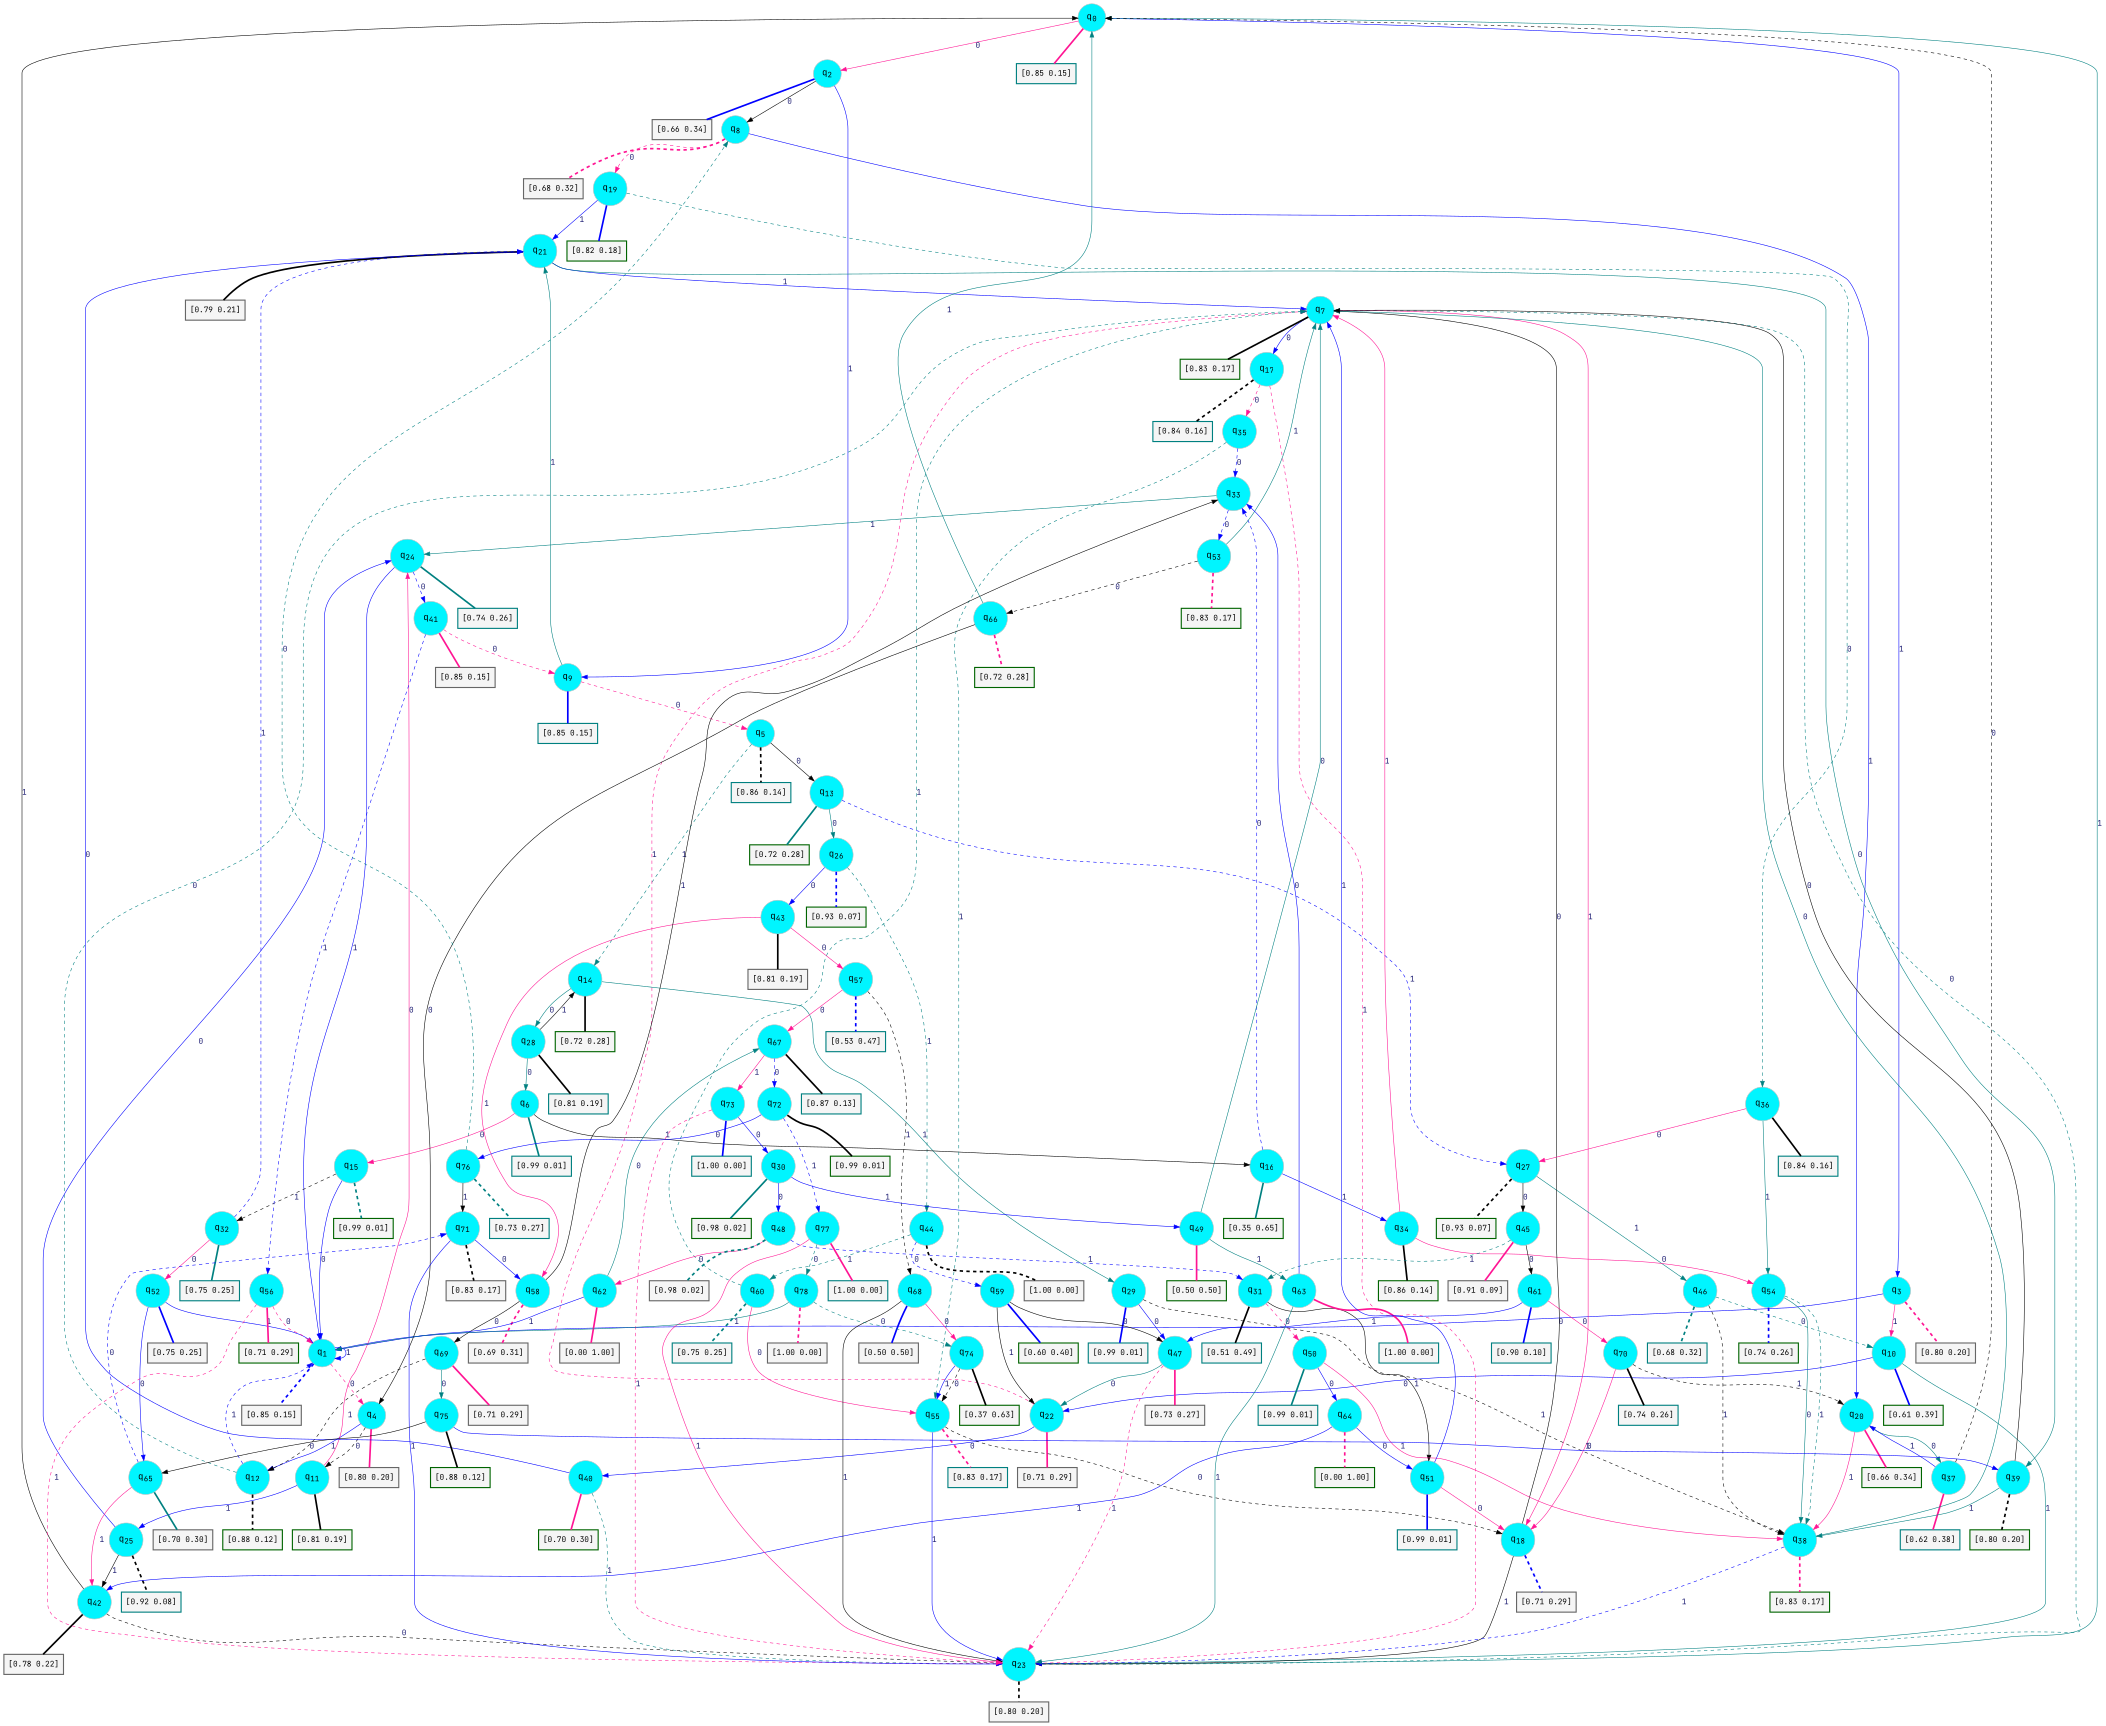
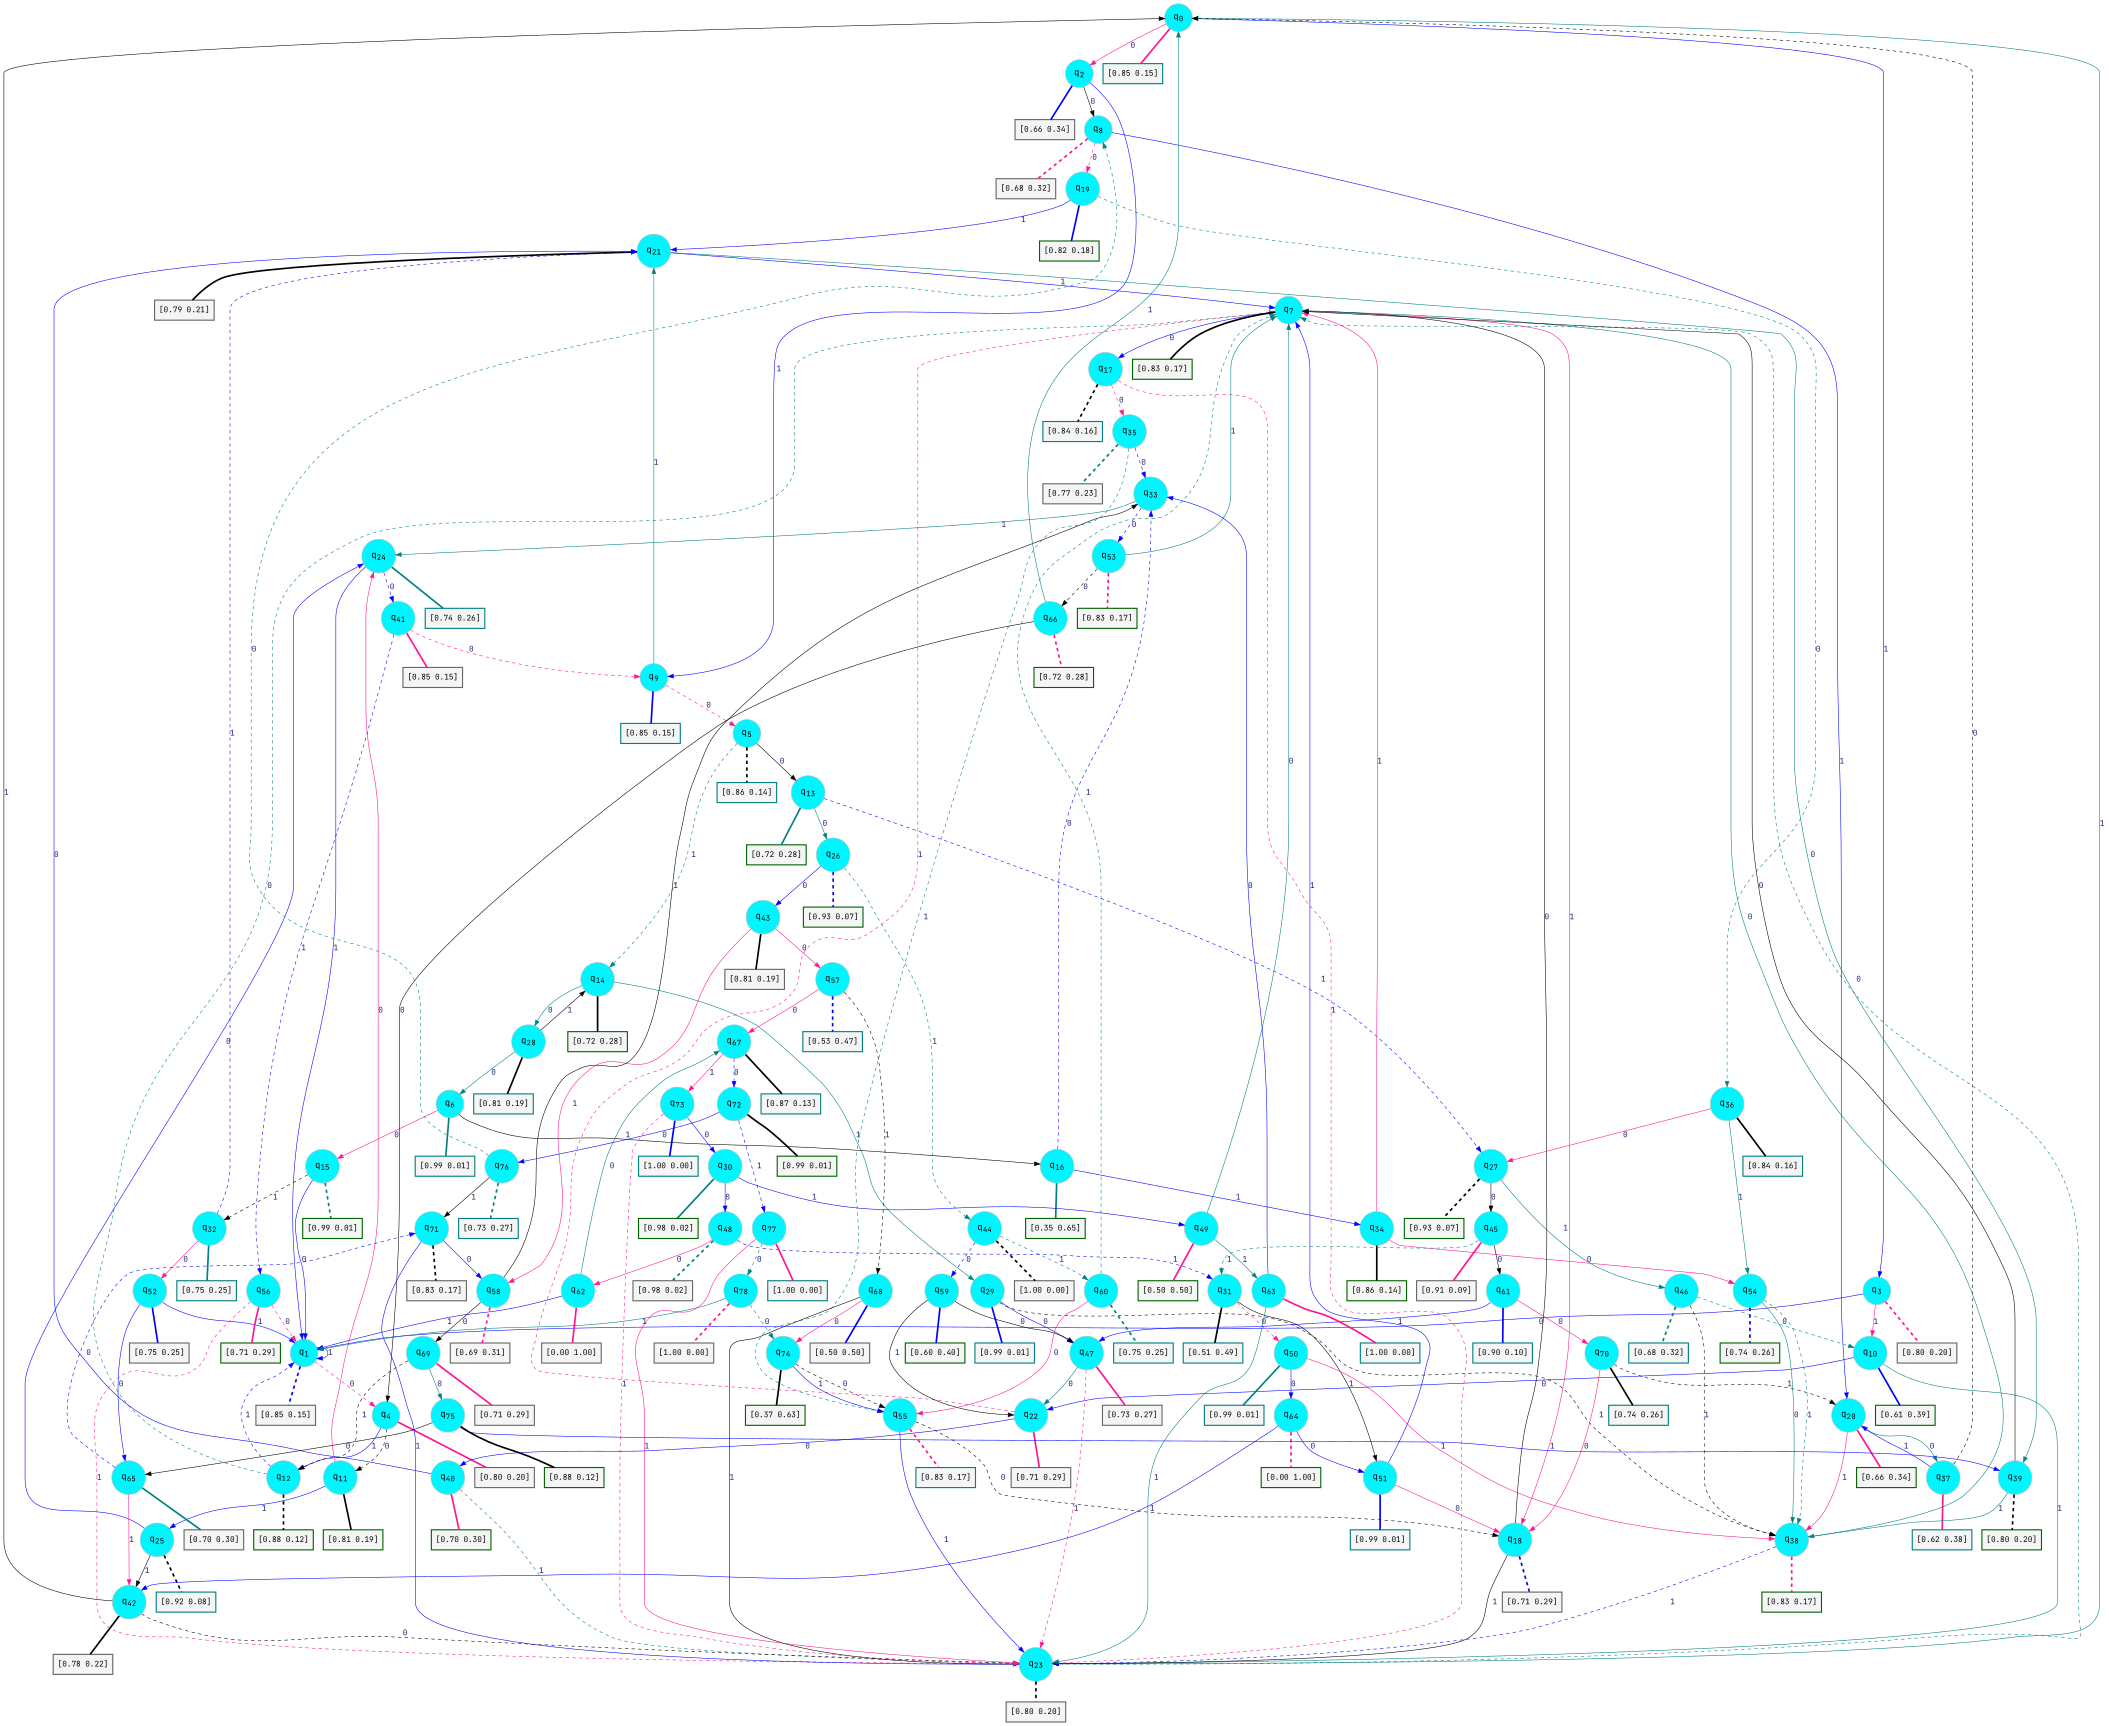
none -> (1073, 494)
